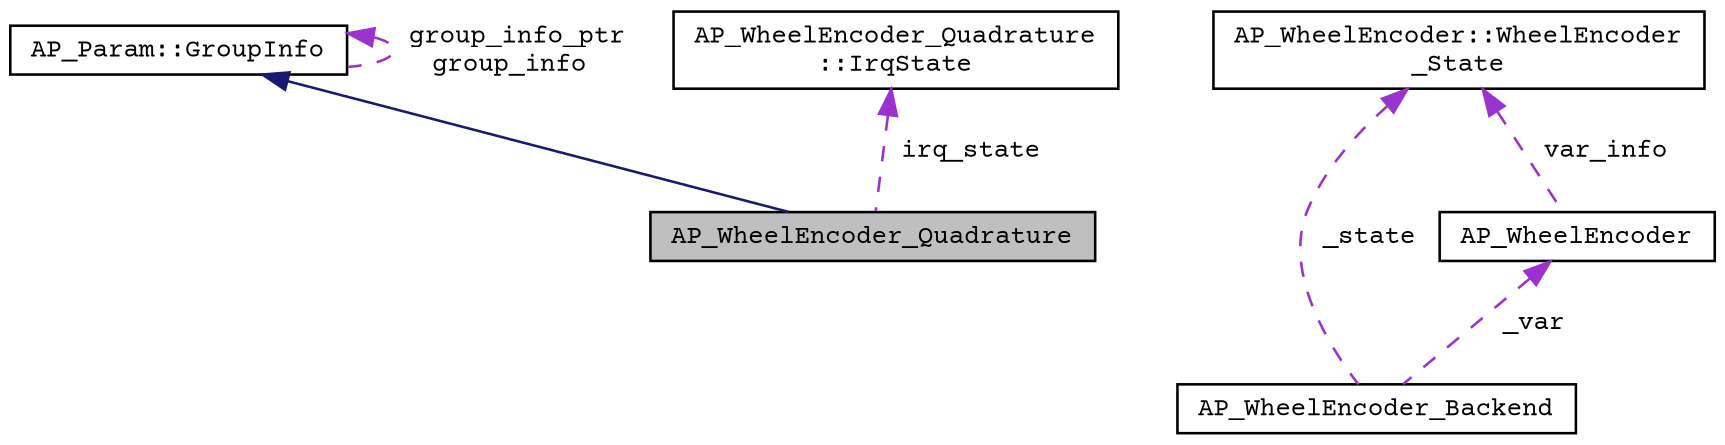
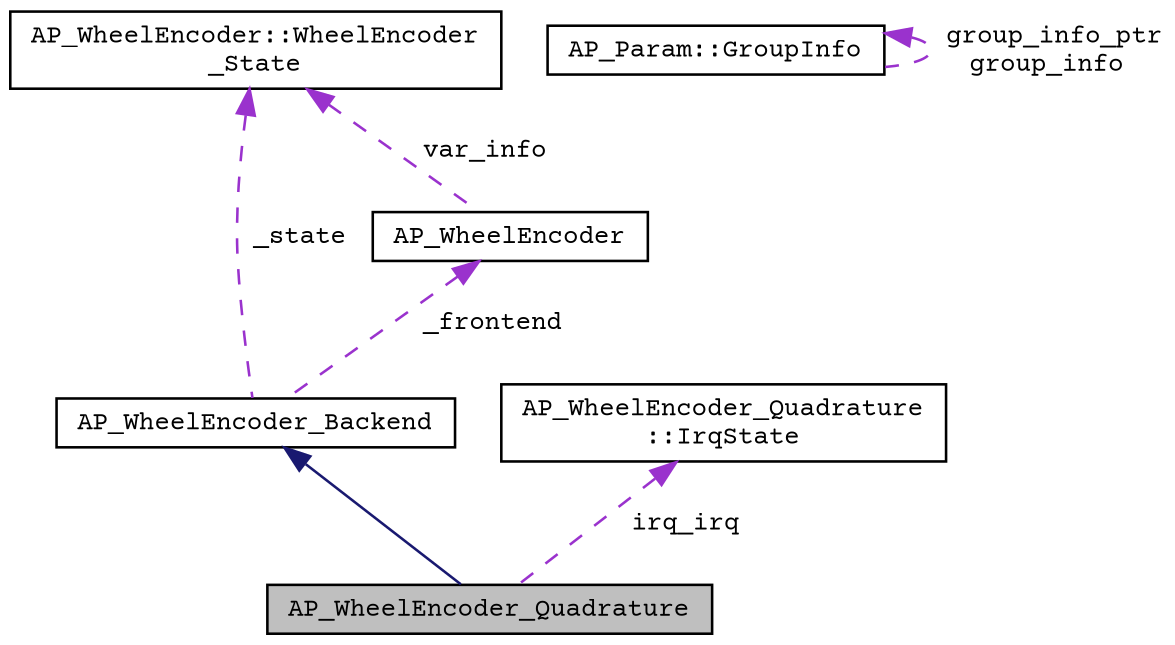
(538, 147) -> (383, 524)
(964, 150) -> (679, 523)
(1527, 323) -> (486, 323)
